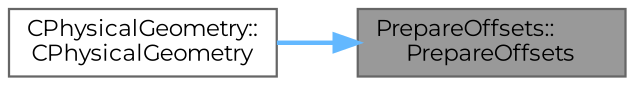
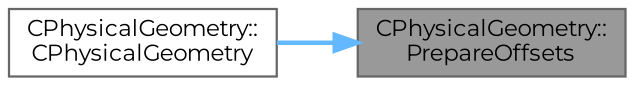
(492, 43) -> (492, 43)
